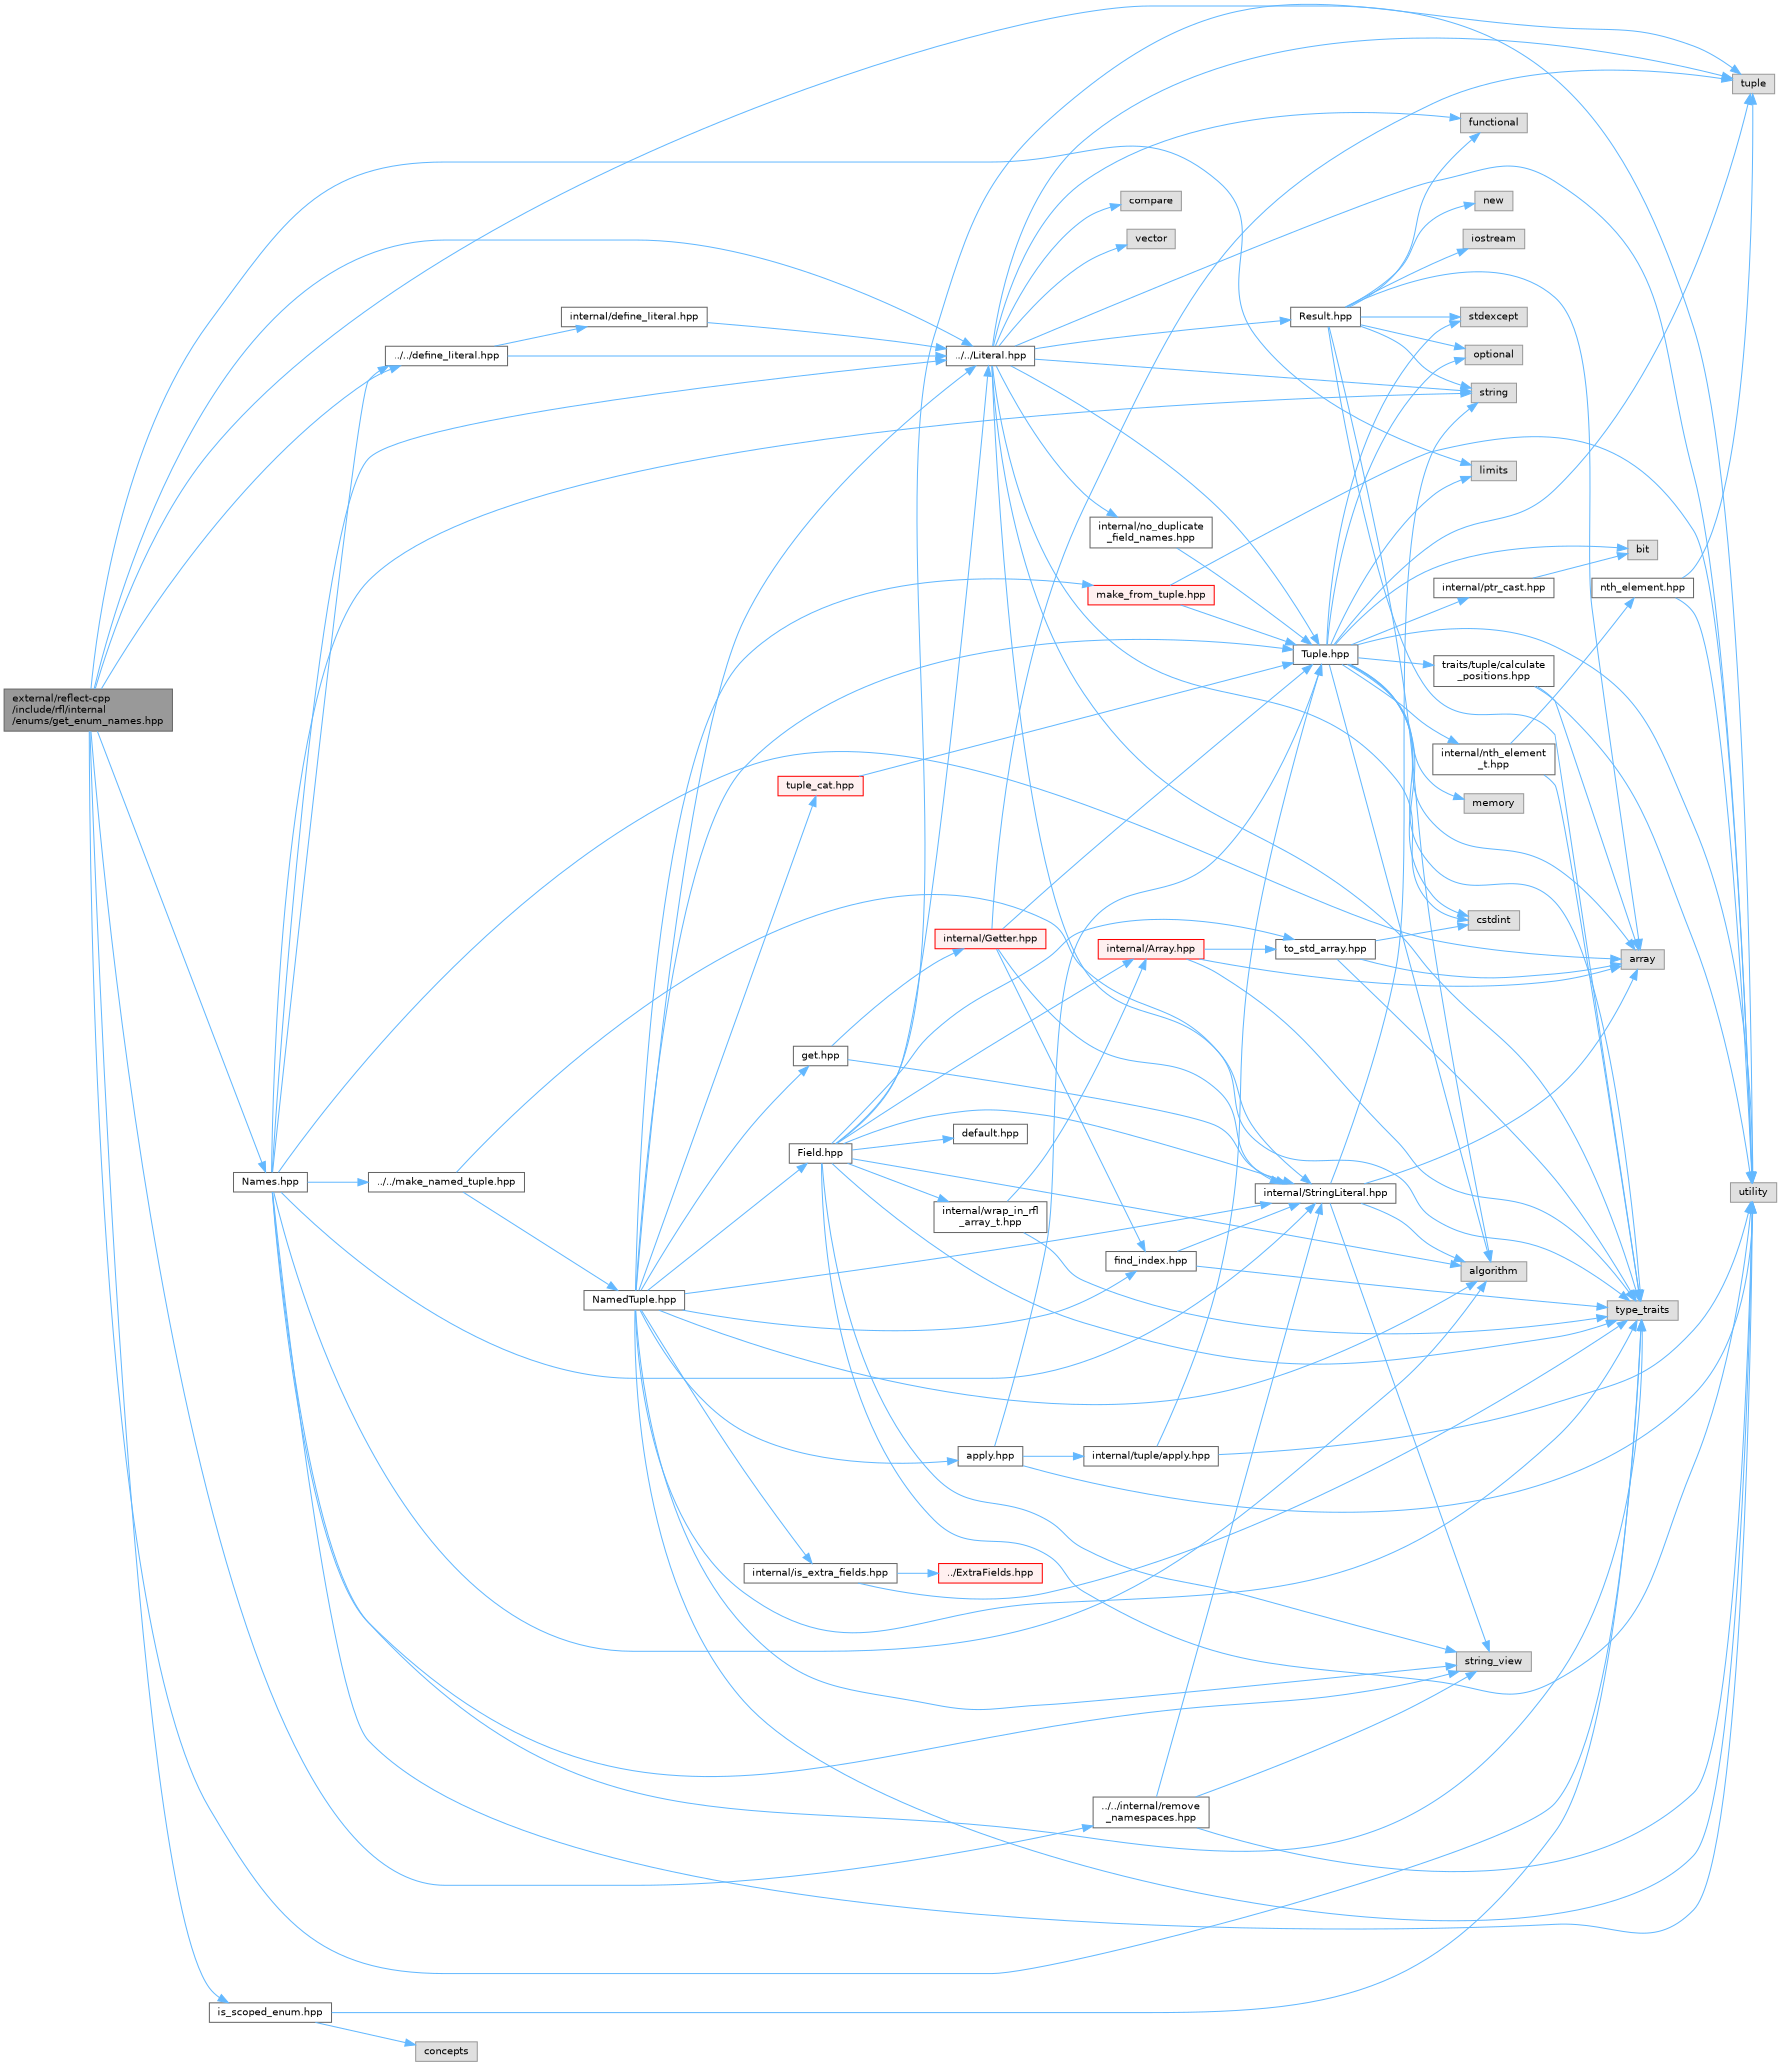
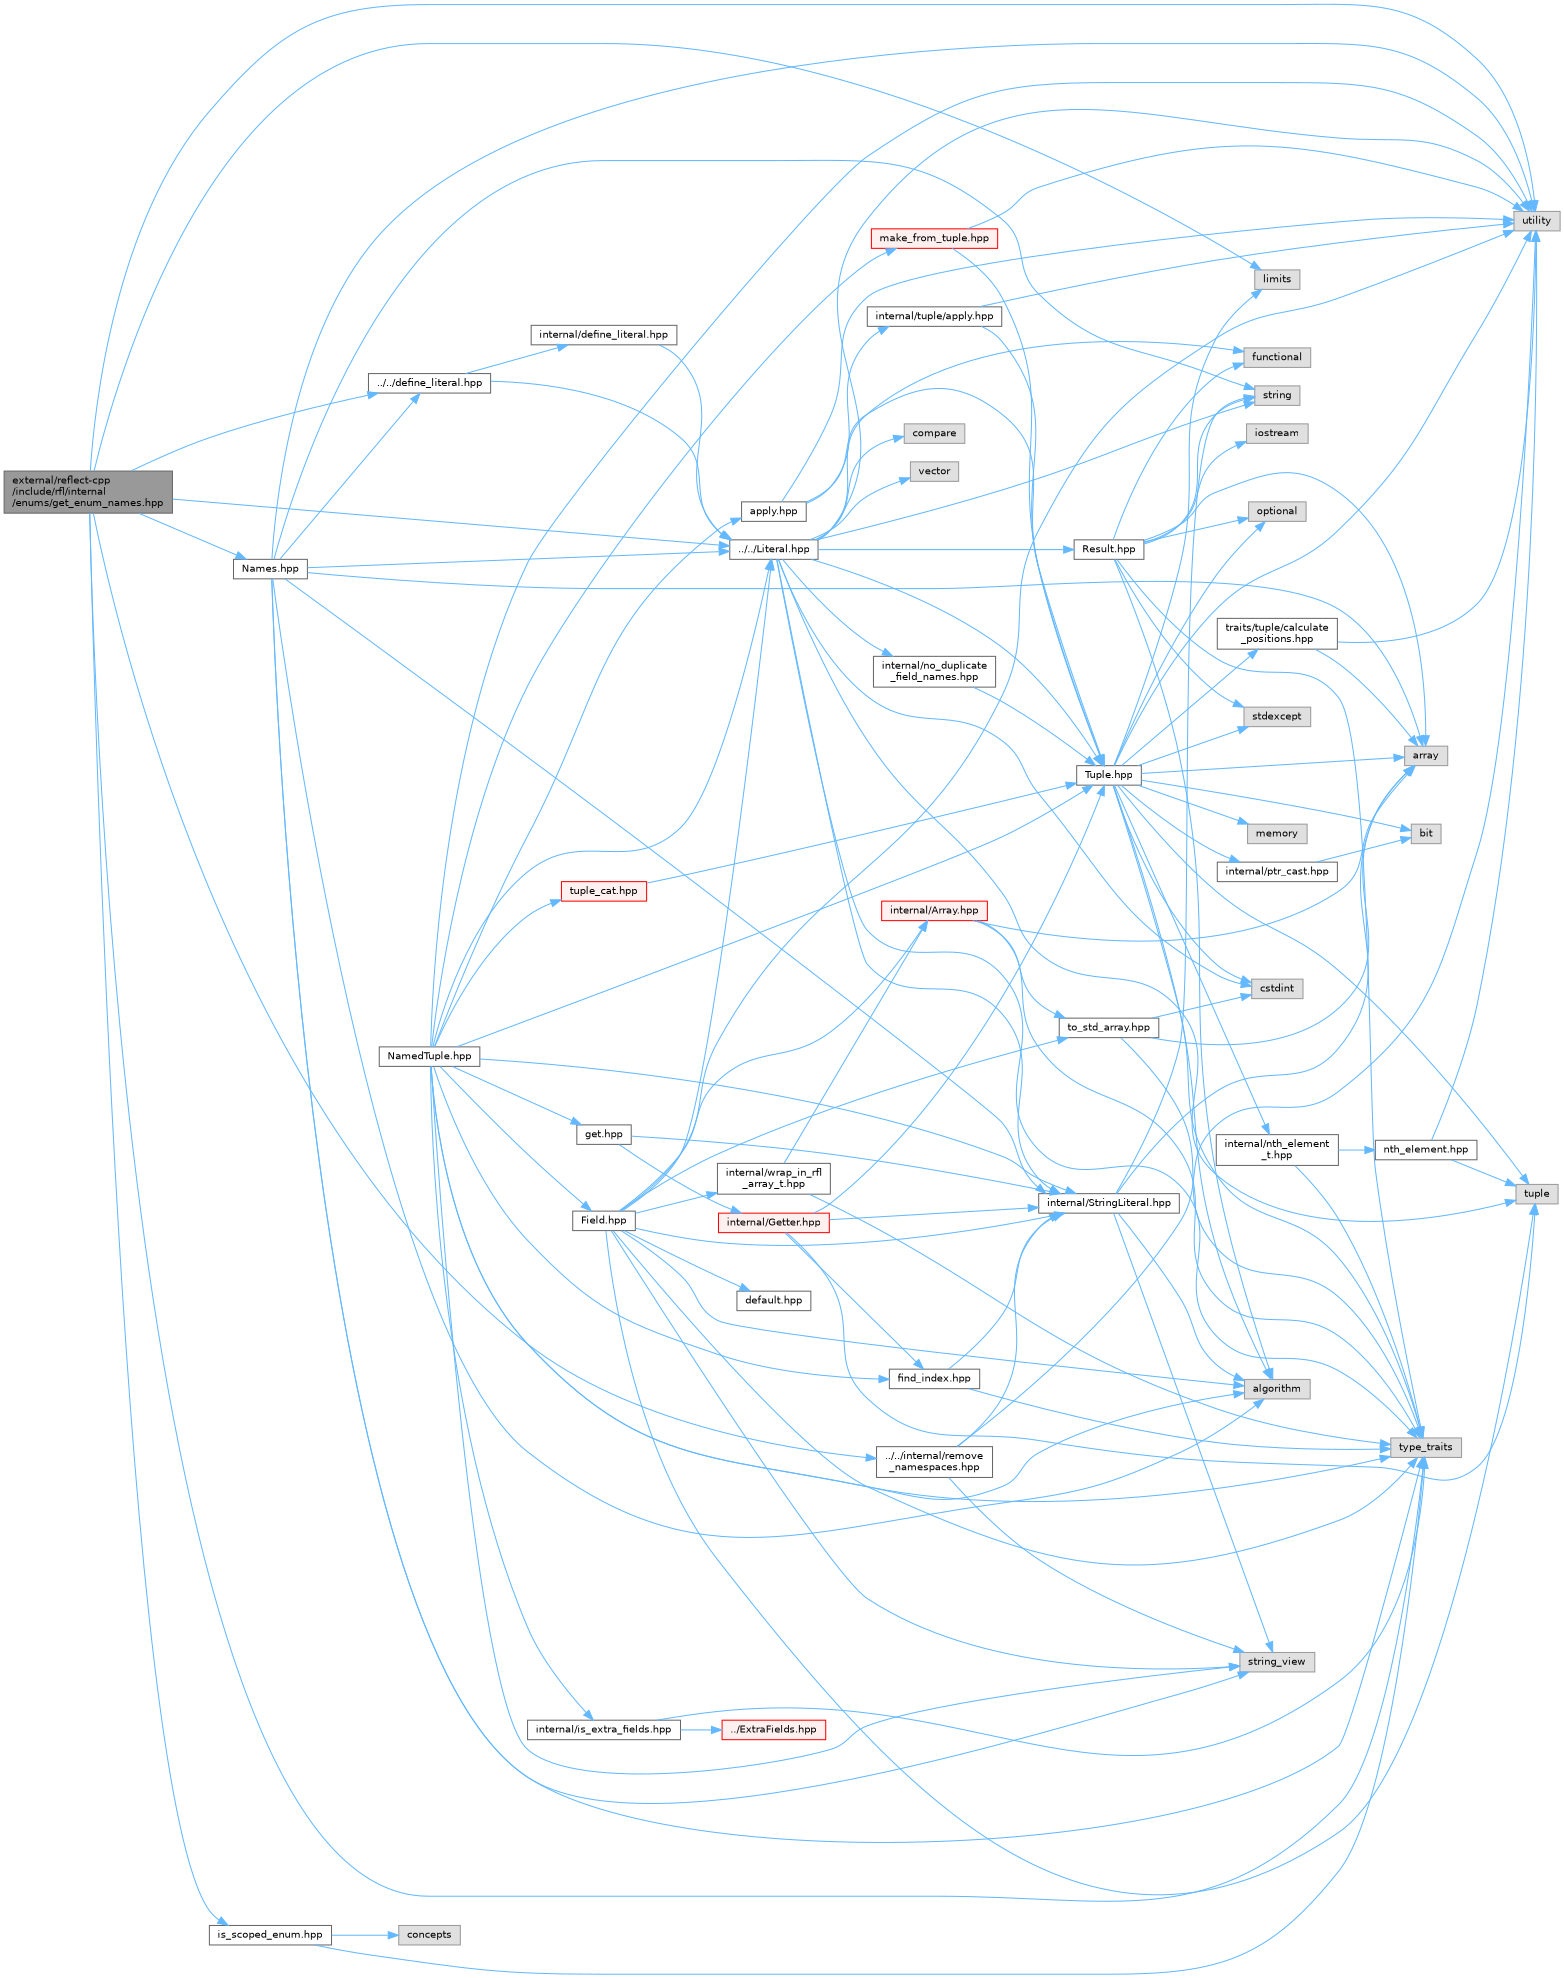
(1494, 201) -> none
(446, 1182) -> none
